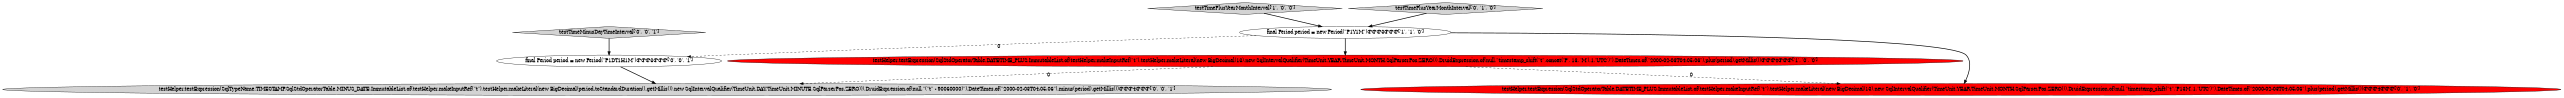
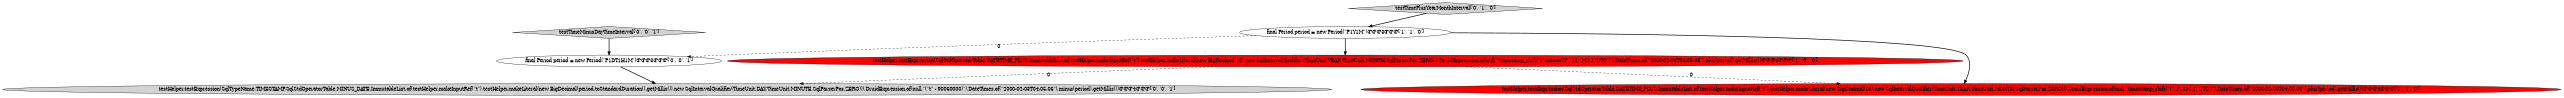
(1245, 9) -> none
